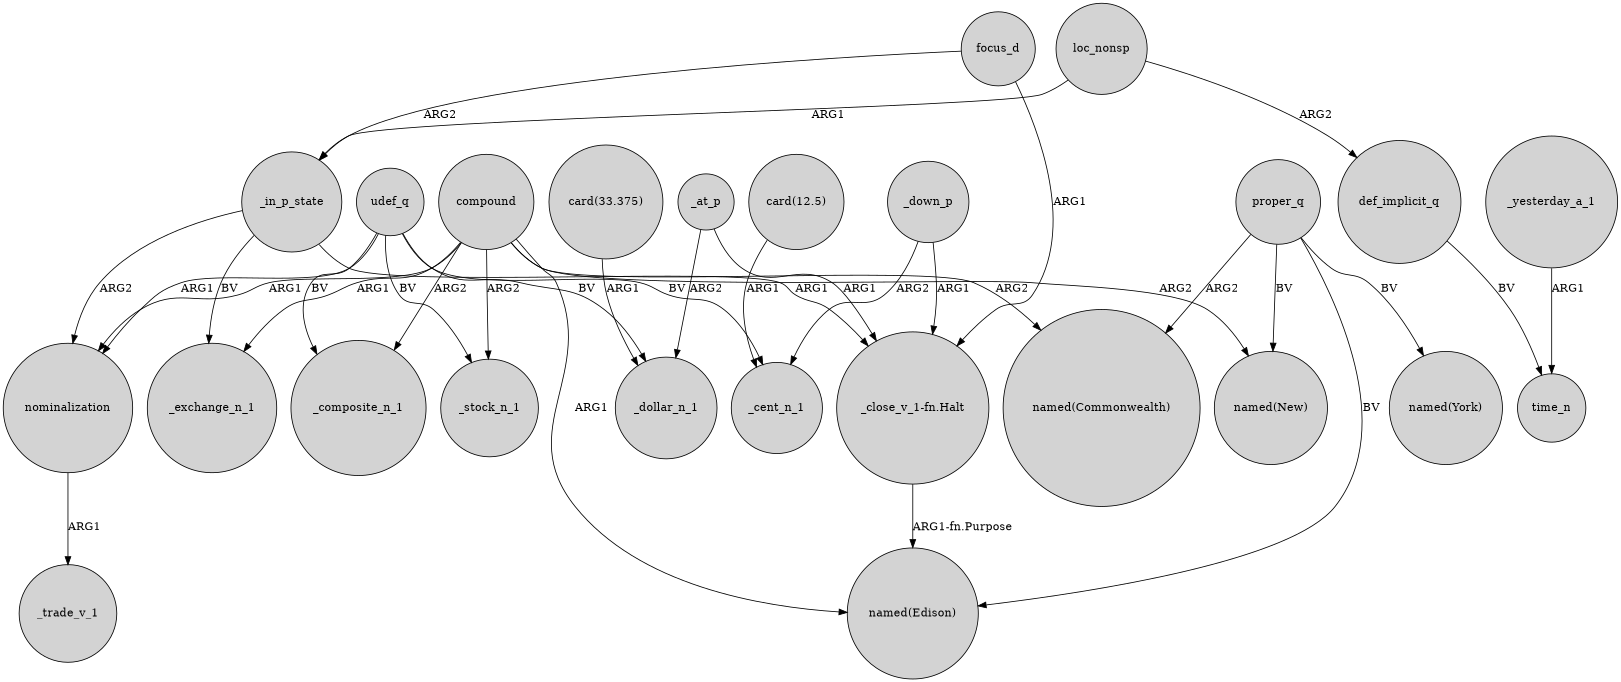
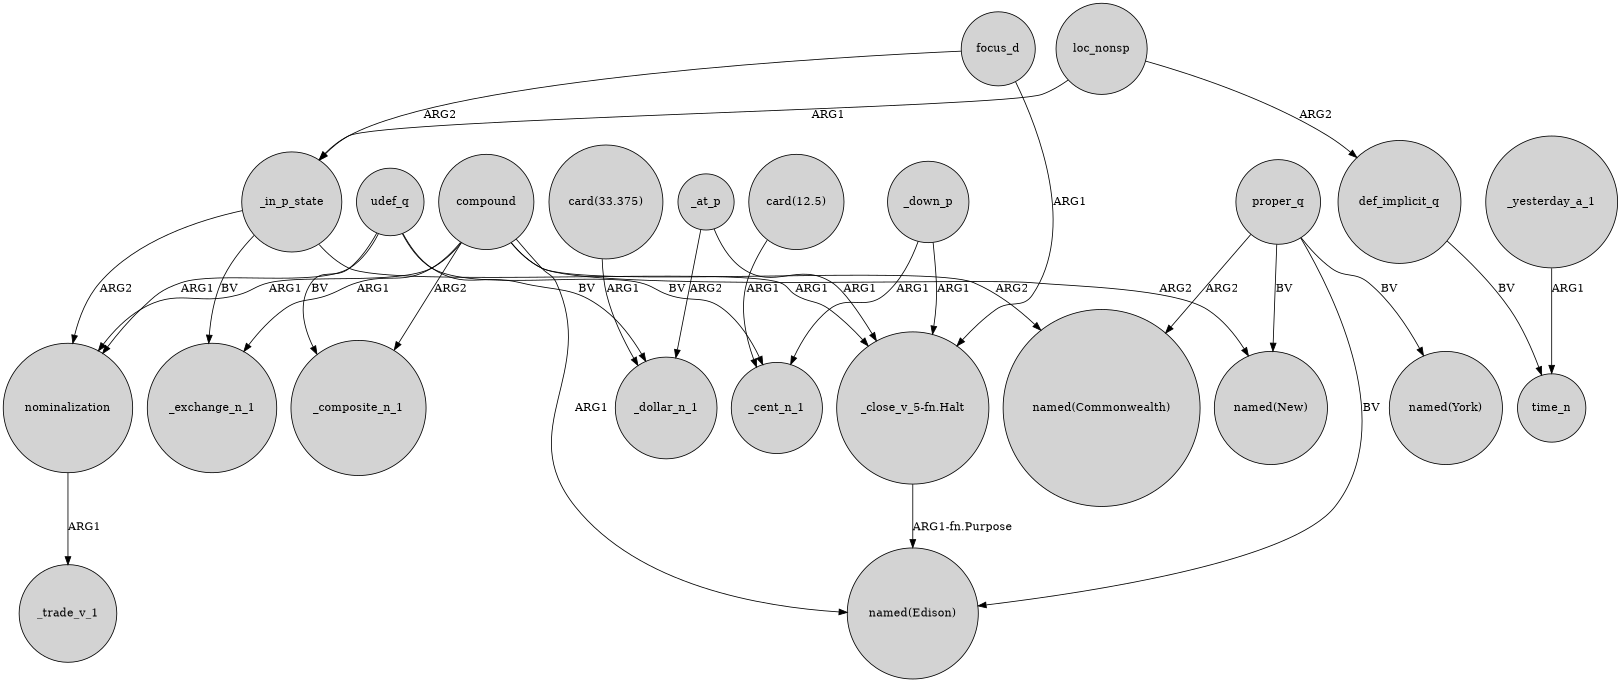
(913, 289) -> (913, 289)
(490, 408) -> none
(913, 408) -> (913, 408)
